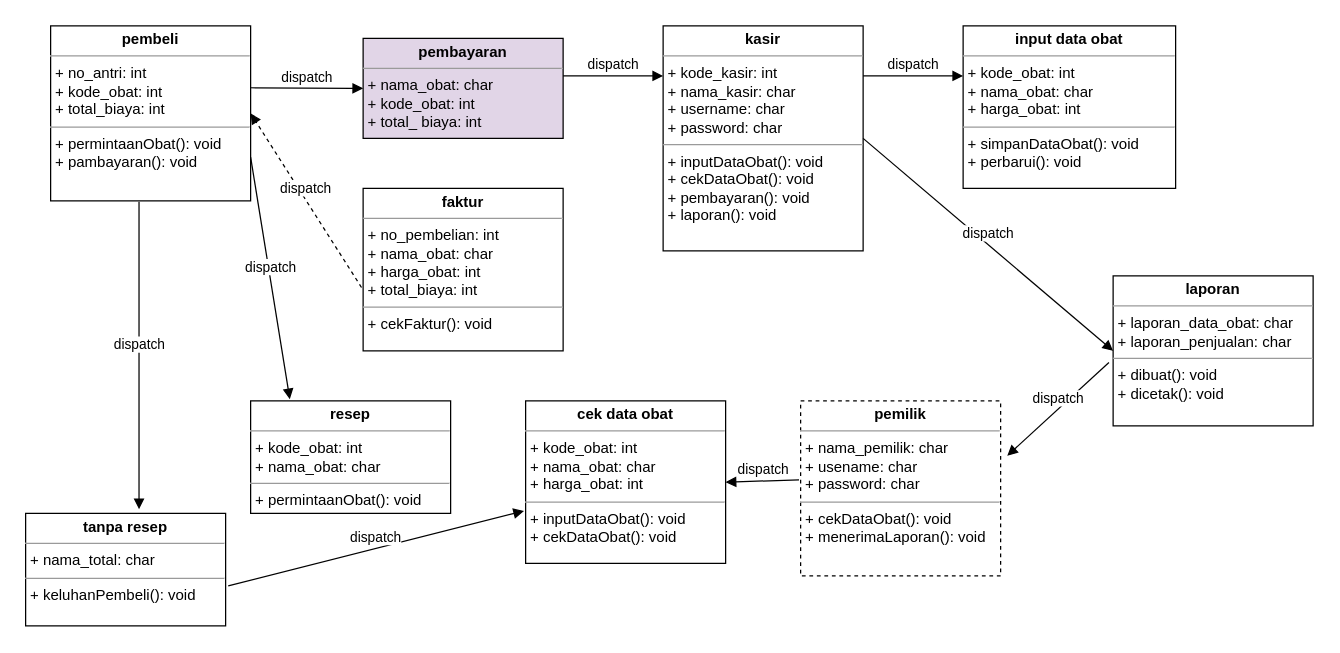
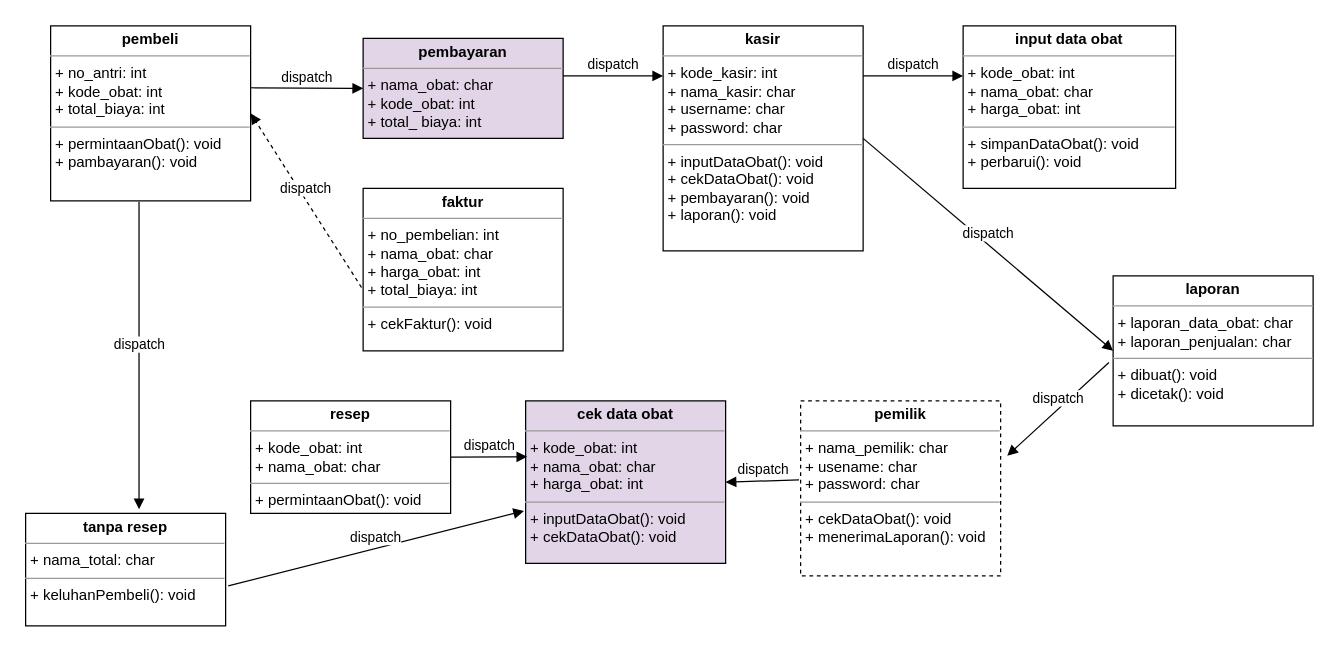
(269, 273) -> none
none -> (484, 457)
(626, 482) -> (626, 482)
